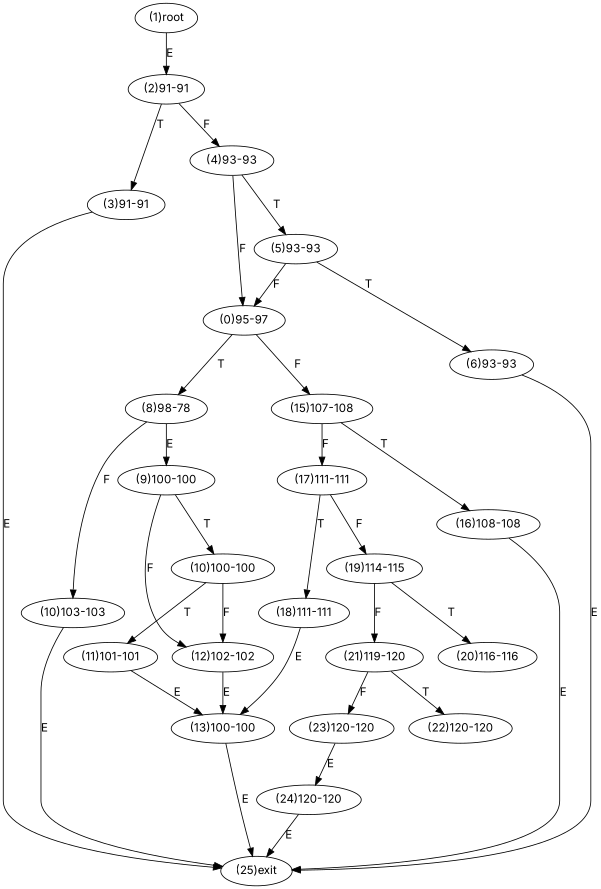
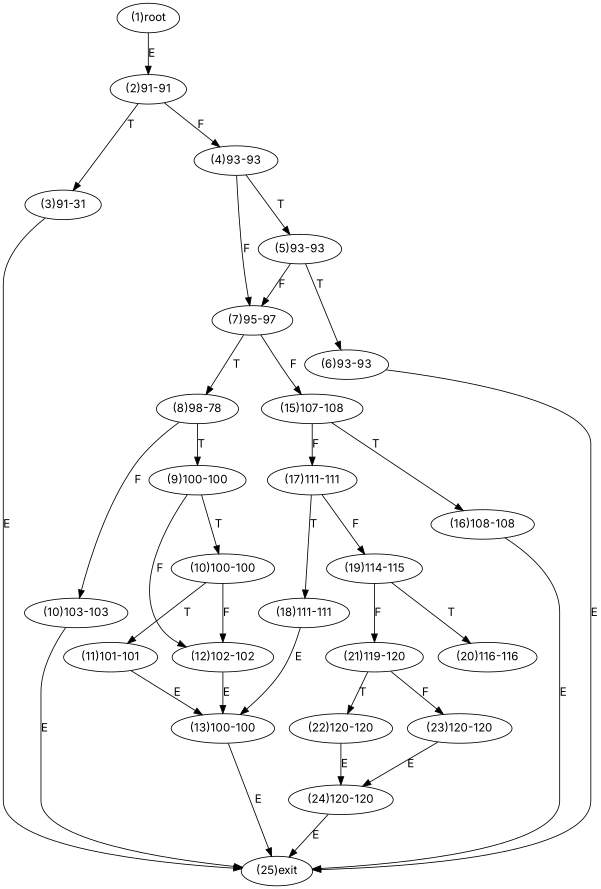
(126, 205) -> (63, 205)
(244, 320) -> (252, 320)
(170, 445) -> (202, 445)
none -> (341, 760)
